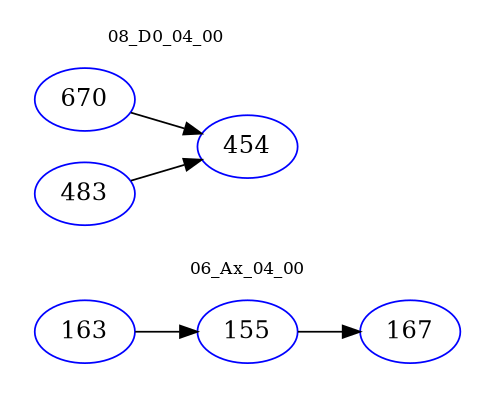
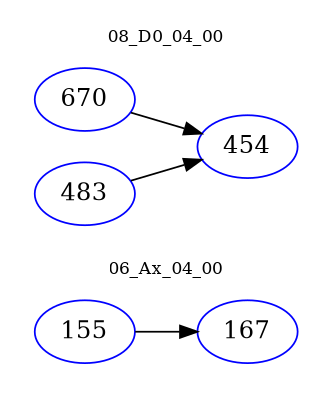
(85, 332) -> none
